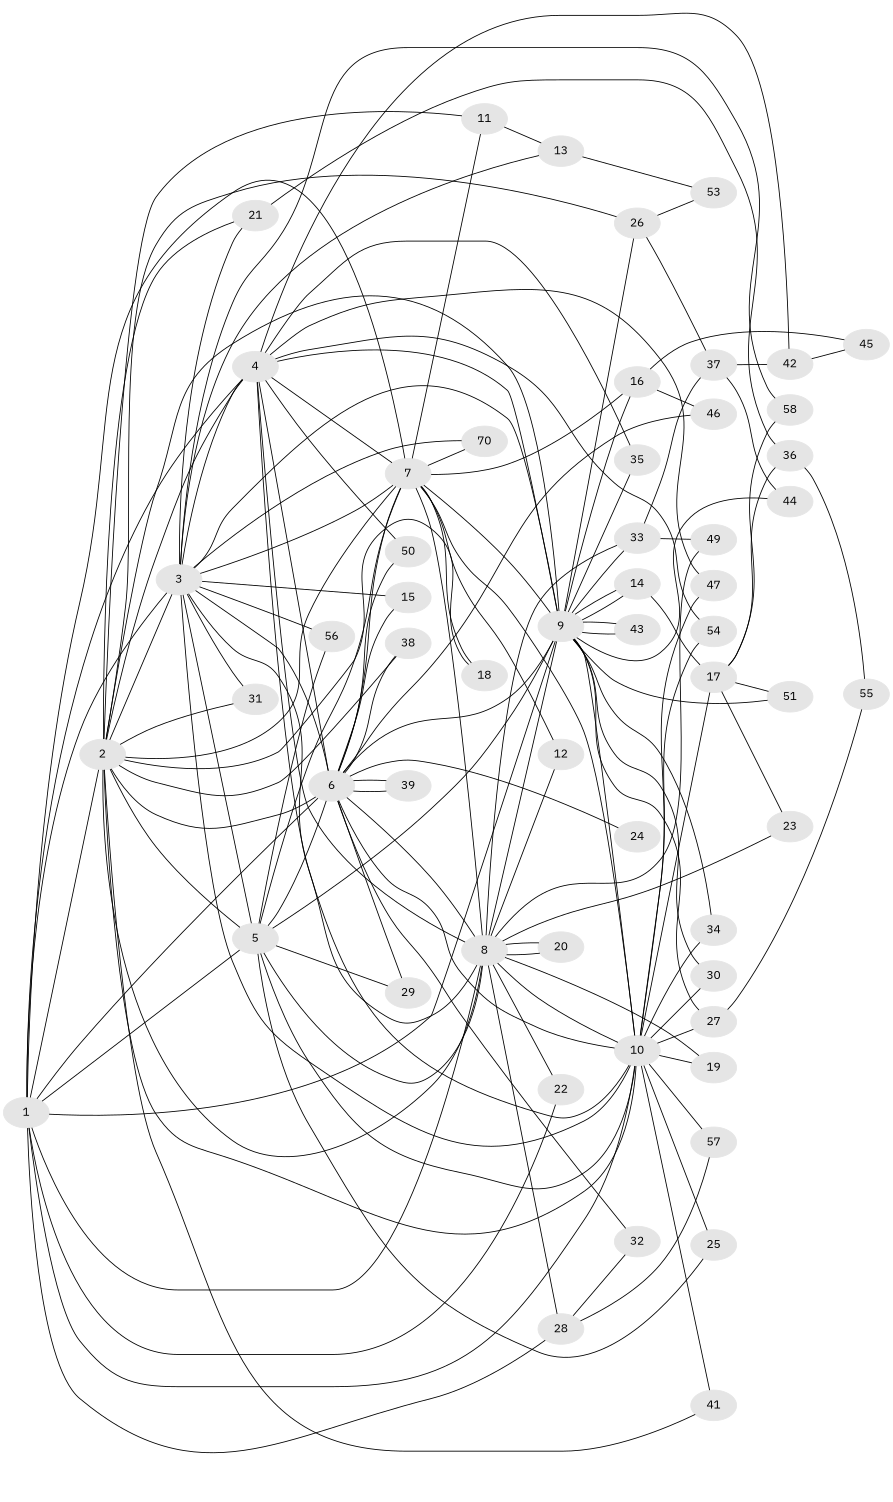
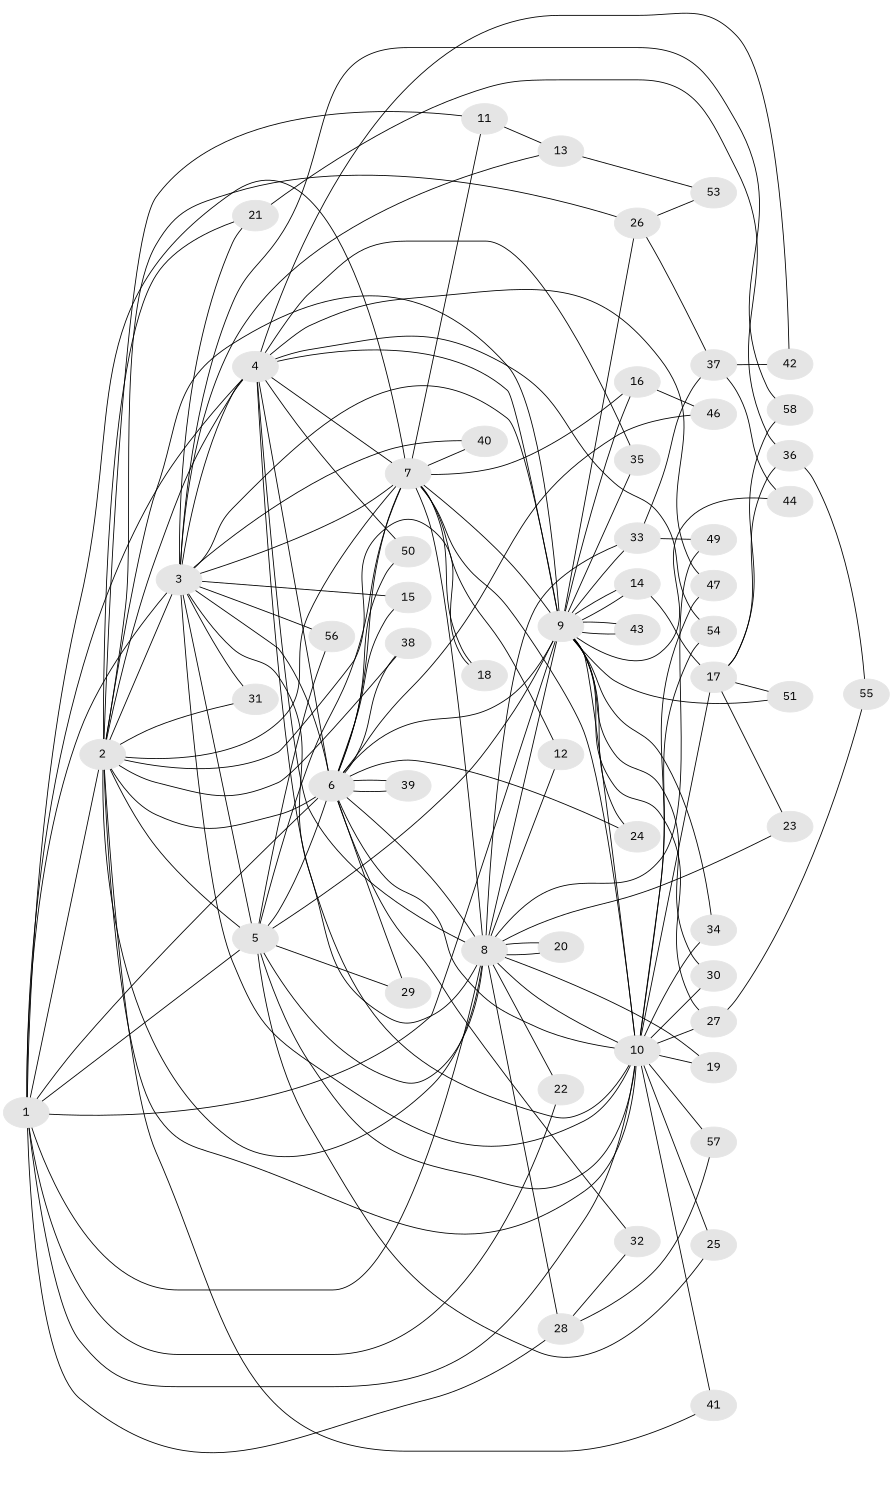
(866, 345) -> none
(485, 441) -> (485, 441)
none -> (599, 732)
